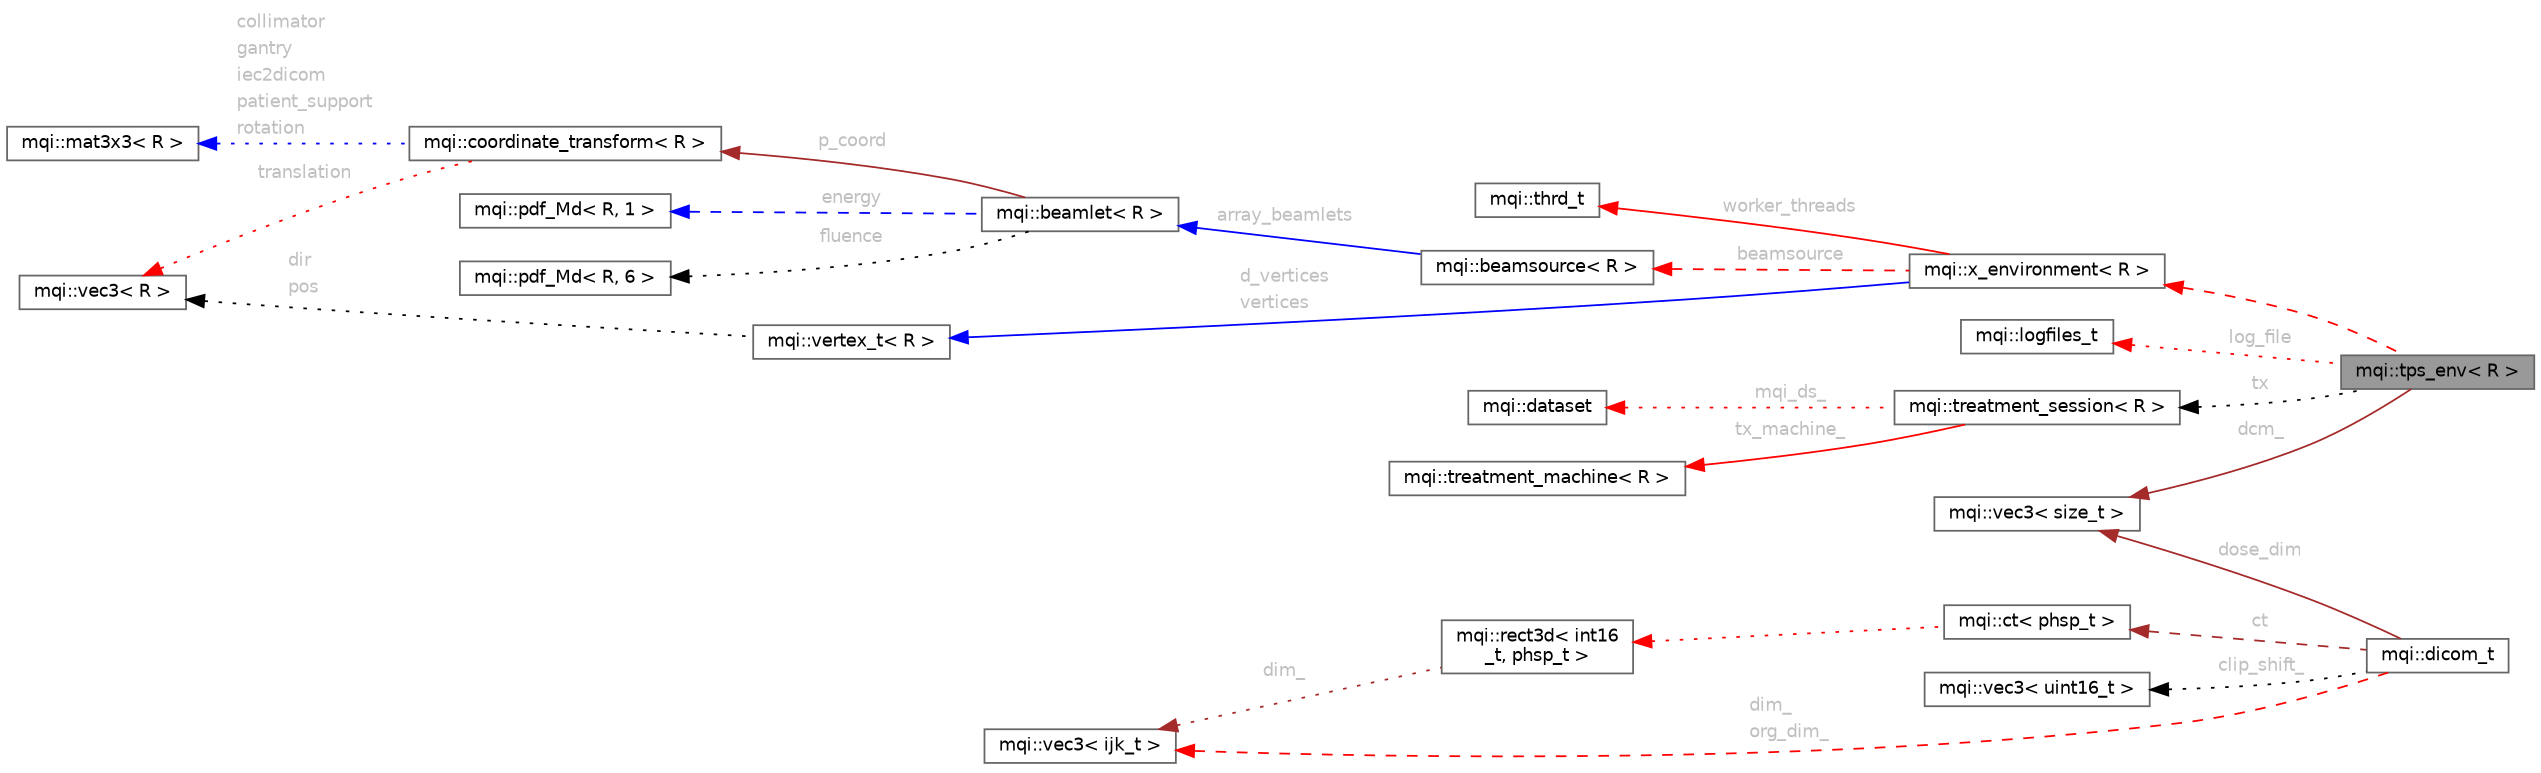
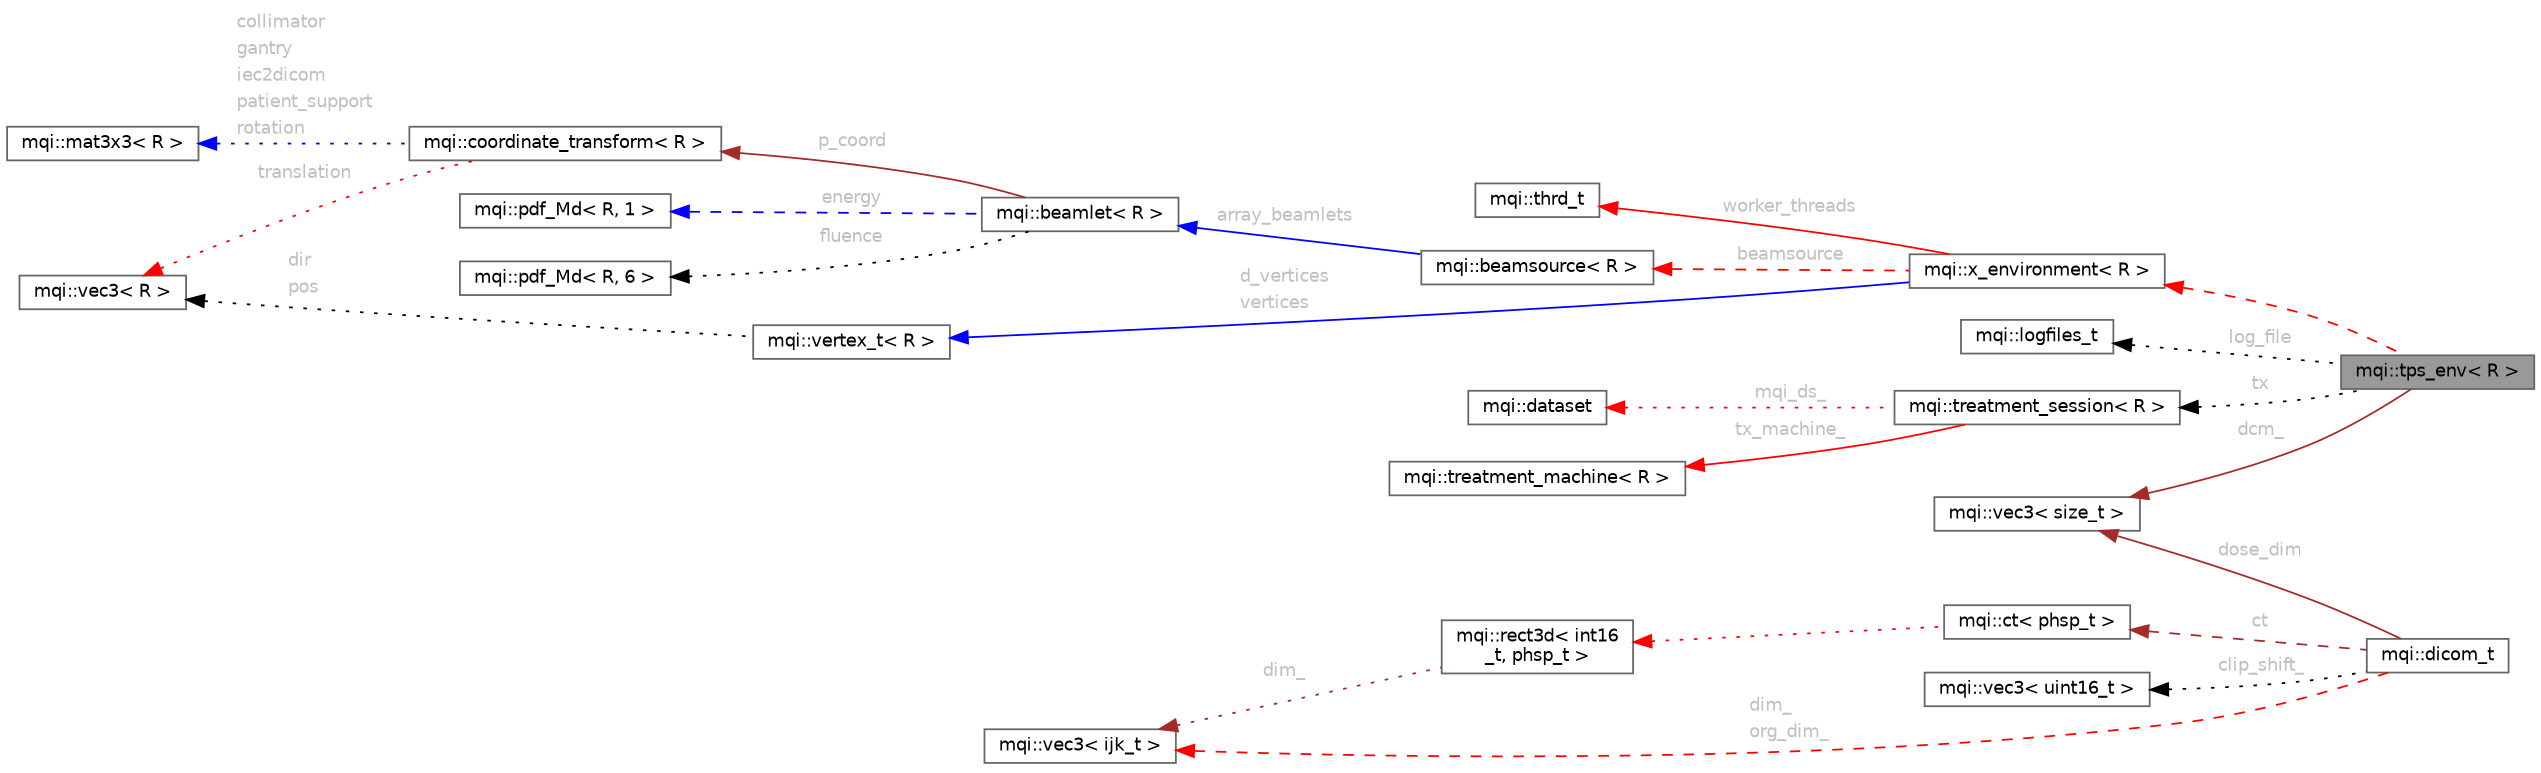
(2236, 354) -> (2236, 354)
